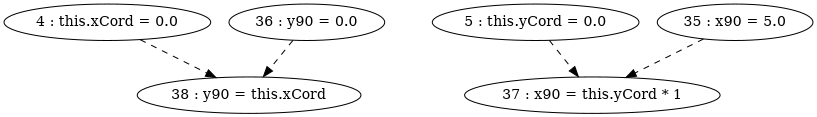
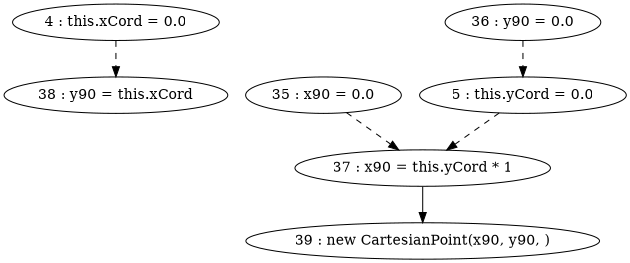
(735, 22) -> (323, 95)
(281, 55) -> (523, 54)
none -> (423, 241)
